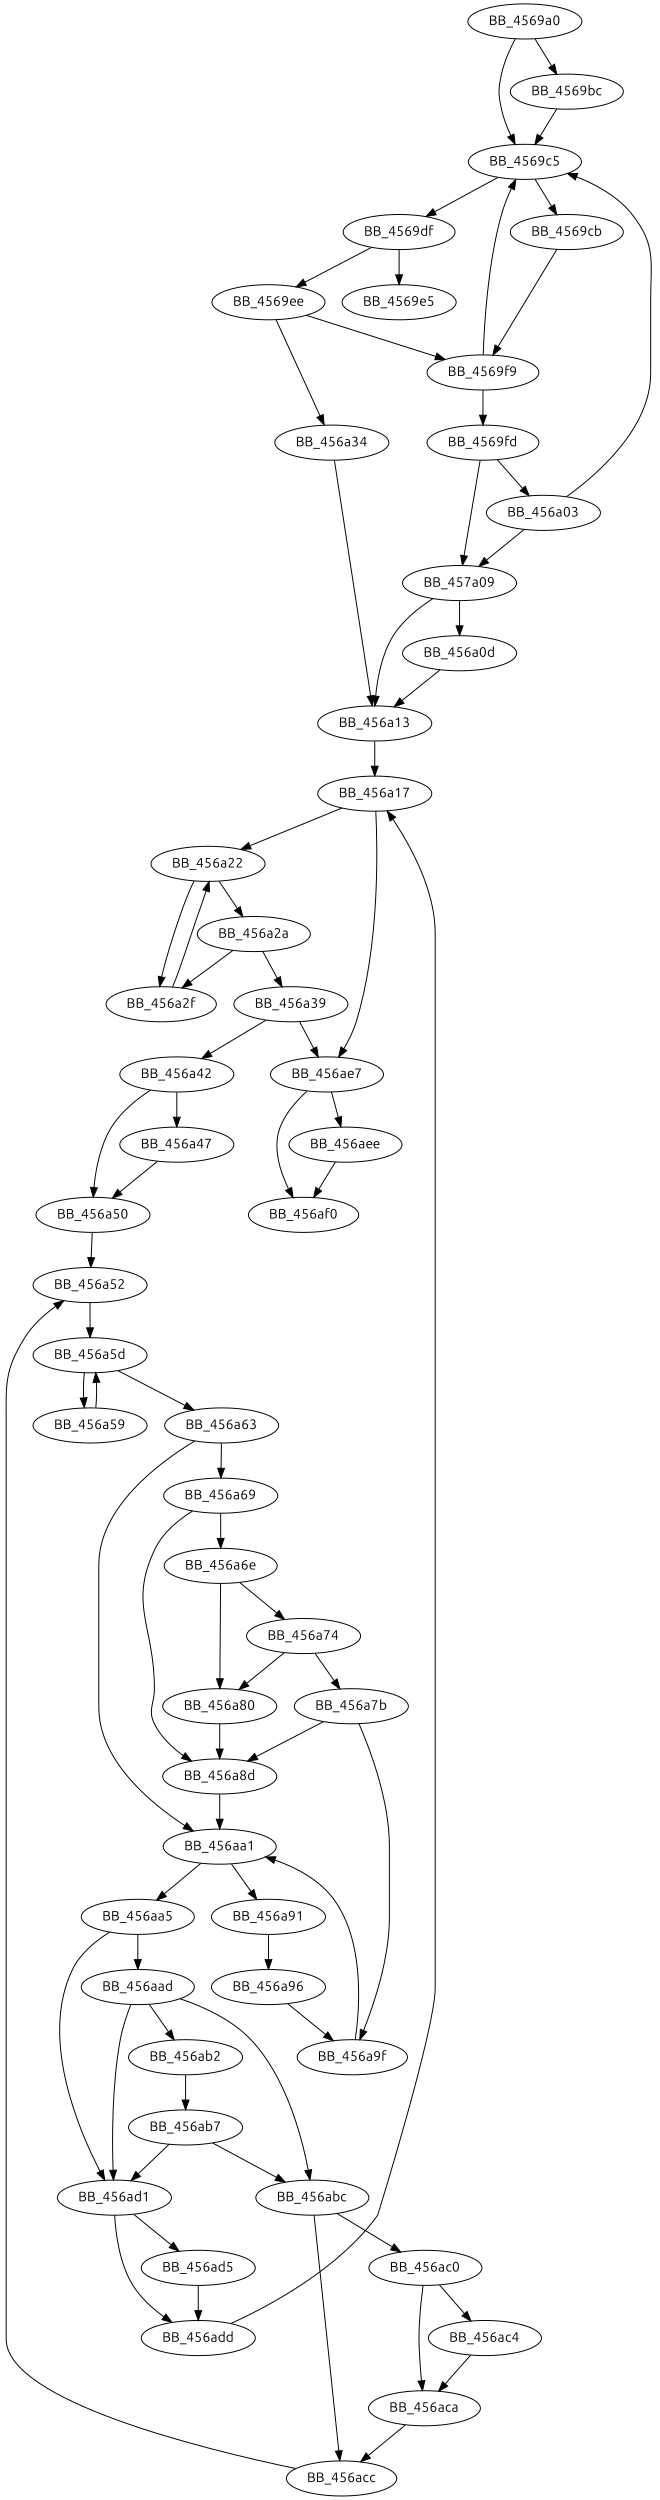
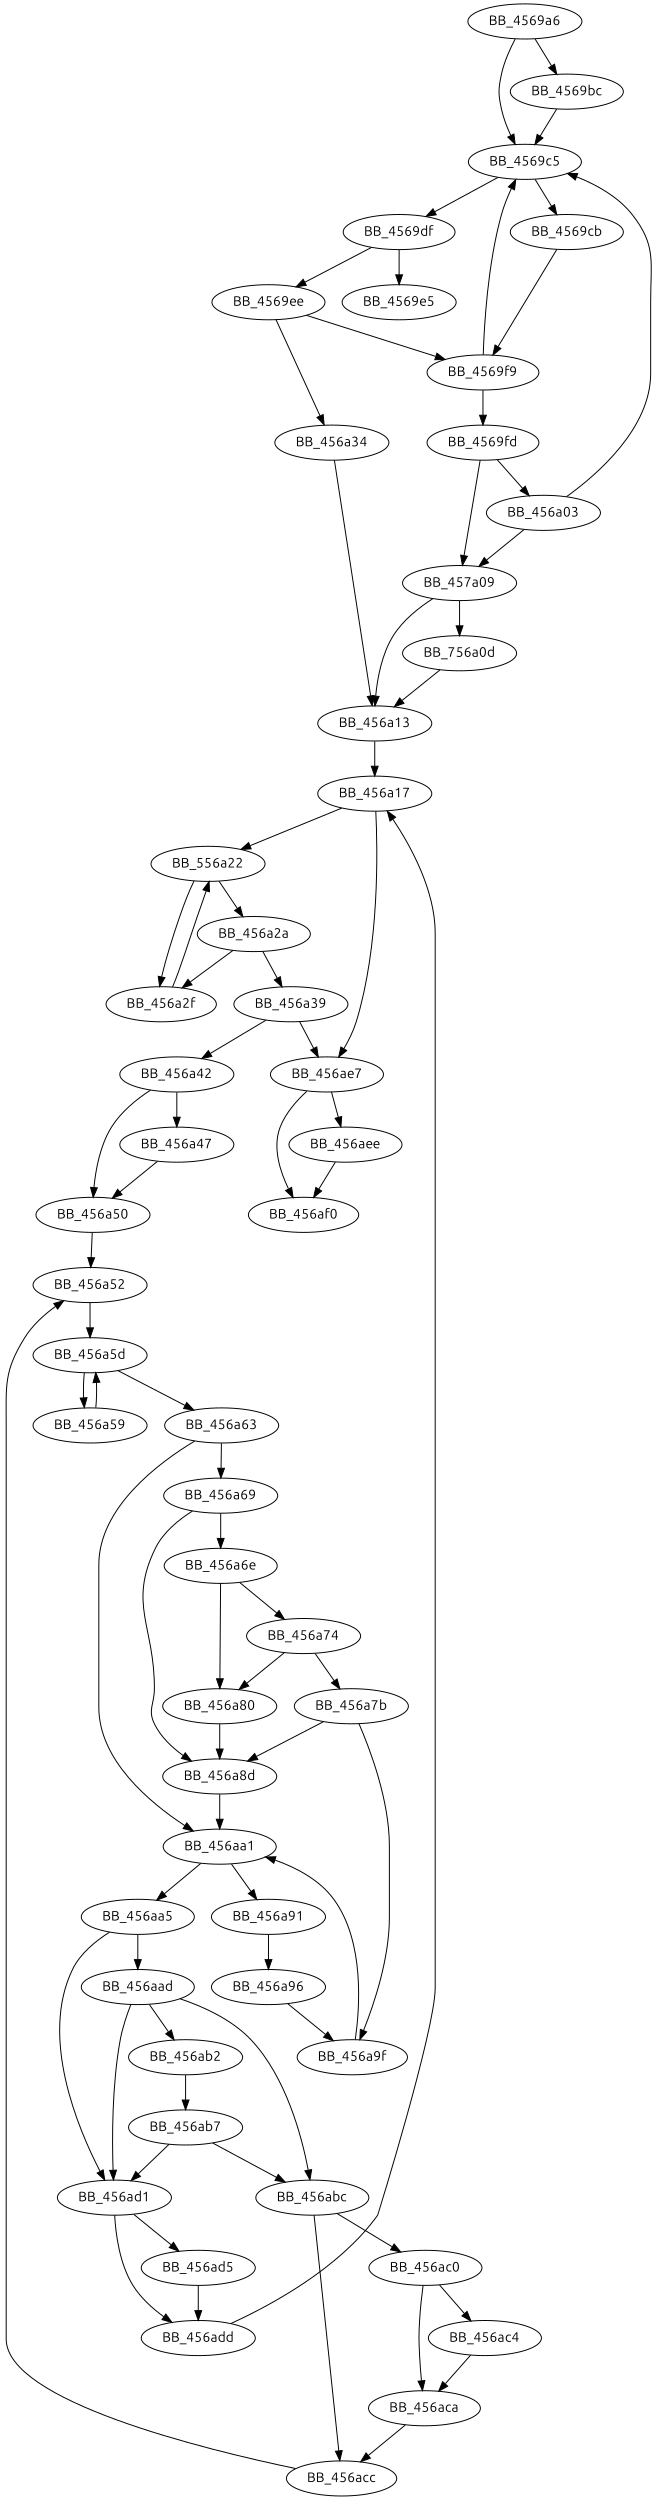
(525, 21) -> (525, 21)
(460, 653) -> (460, 653)
(208, 864) -> (208, 864)
